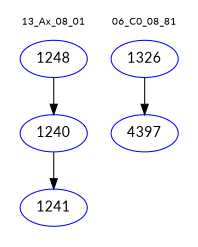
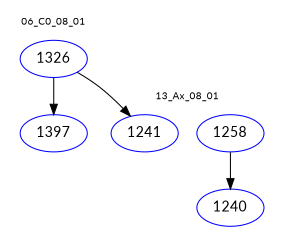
(145, 22) -> (54, 22)
(54, 59) -> (230, 133)
(145, 133) -> (54, 133)
(54, 165) -> (110, 96)
